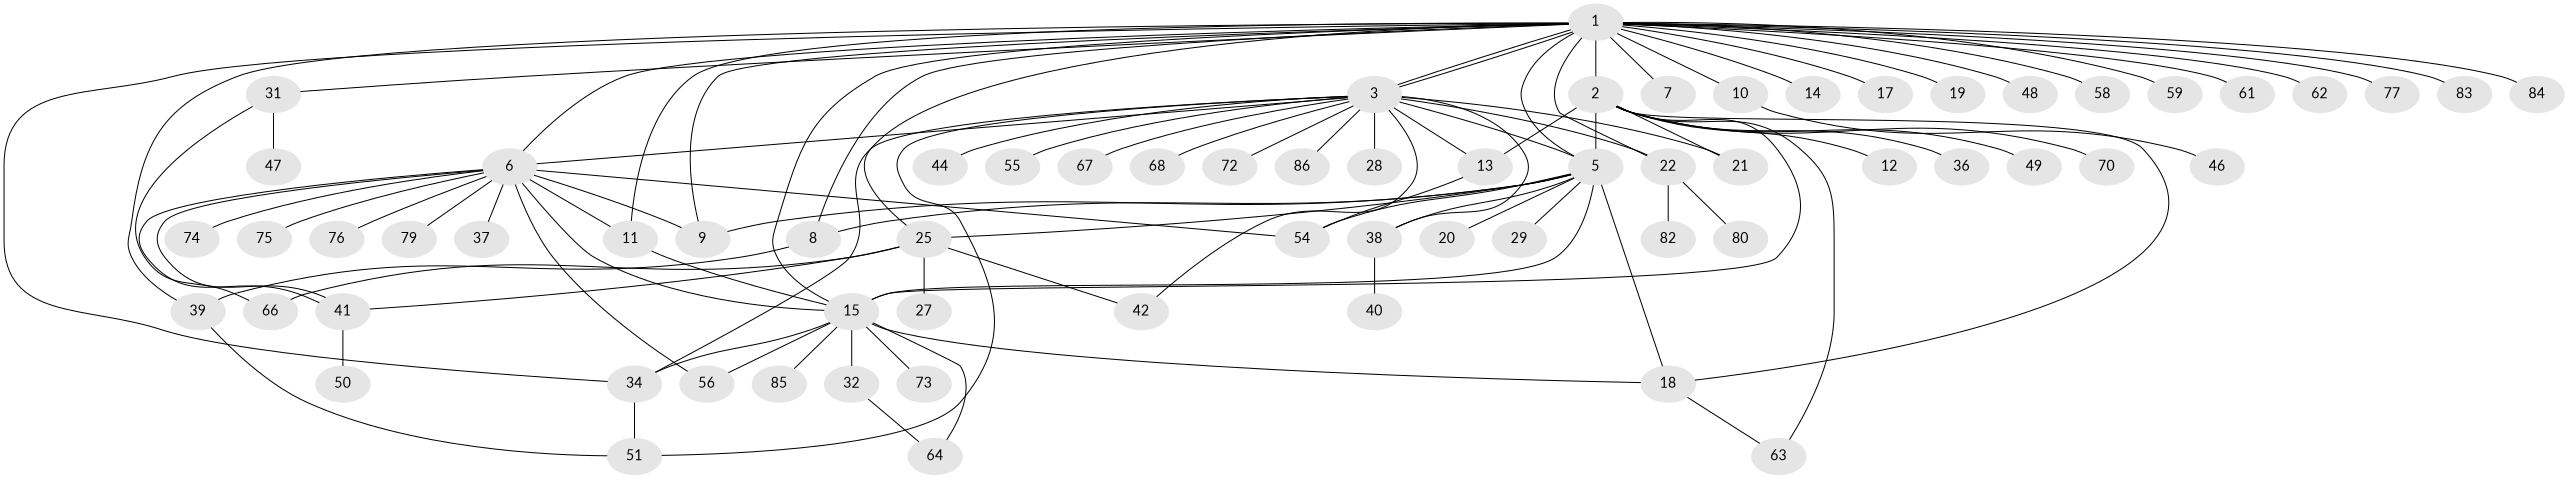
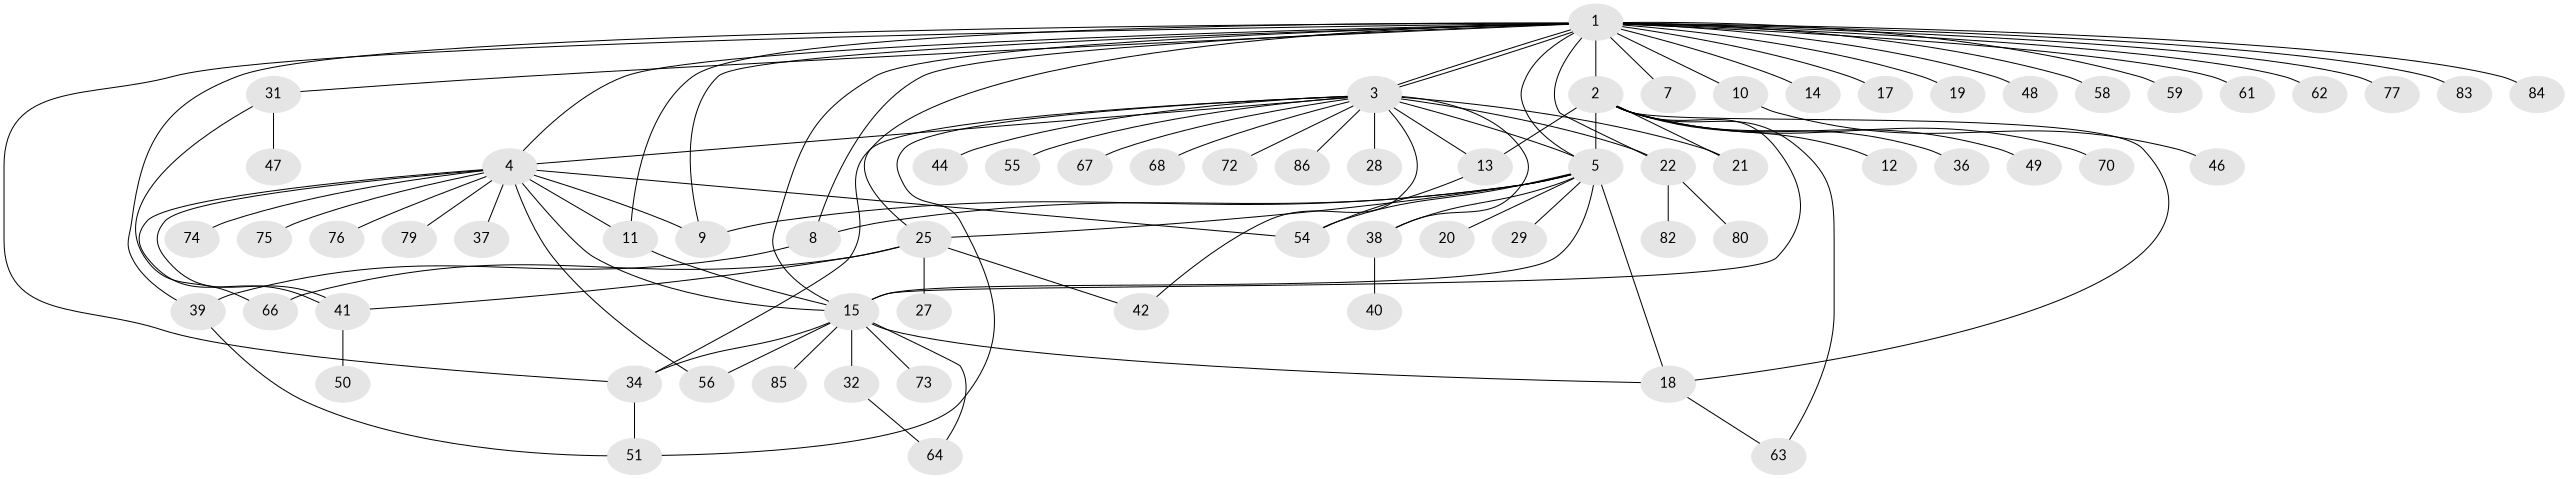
(510, 167) -> (510, 167)
